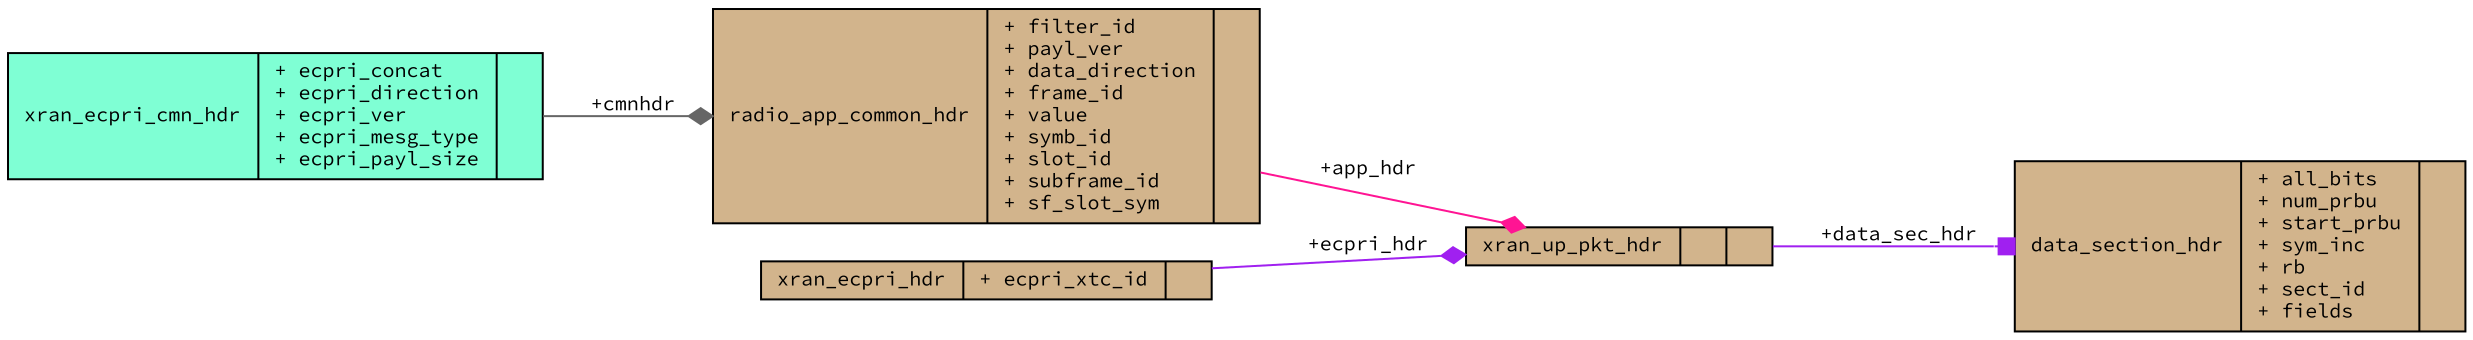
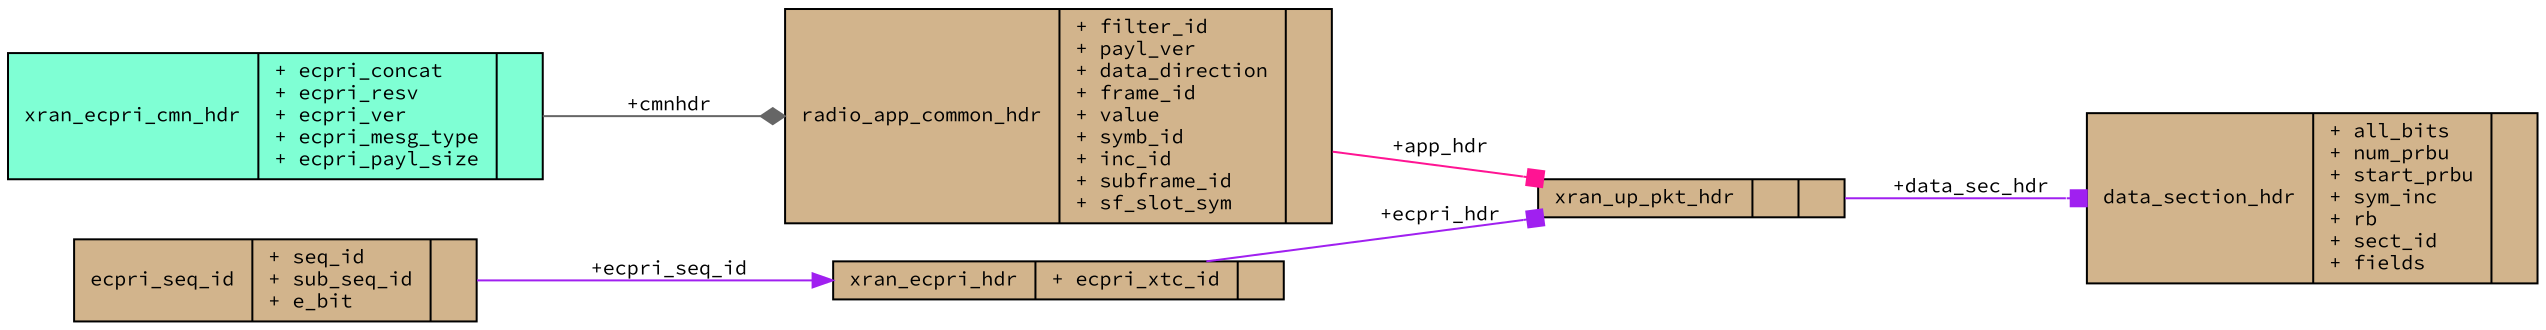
(378, 93) -> (347, 93)
(1058, 159) -> (1125, 159)
(1381, 197) -> (1428, 164)
(1326, 262) -> (1365, 241)
none -> (275, 280)
